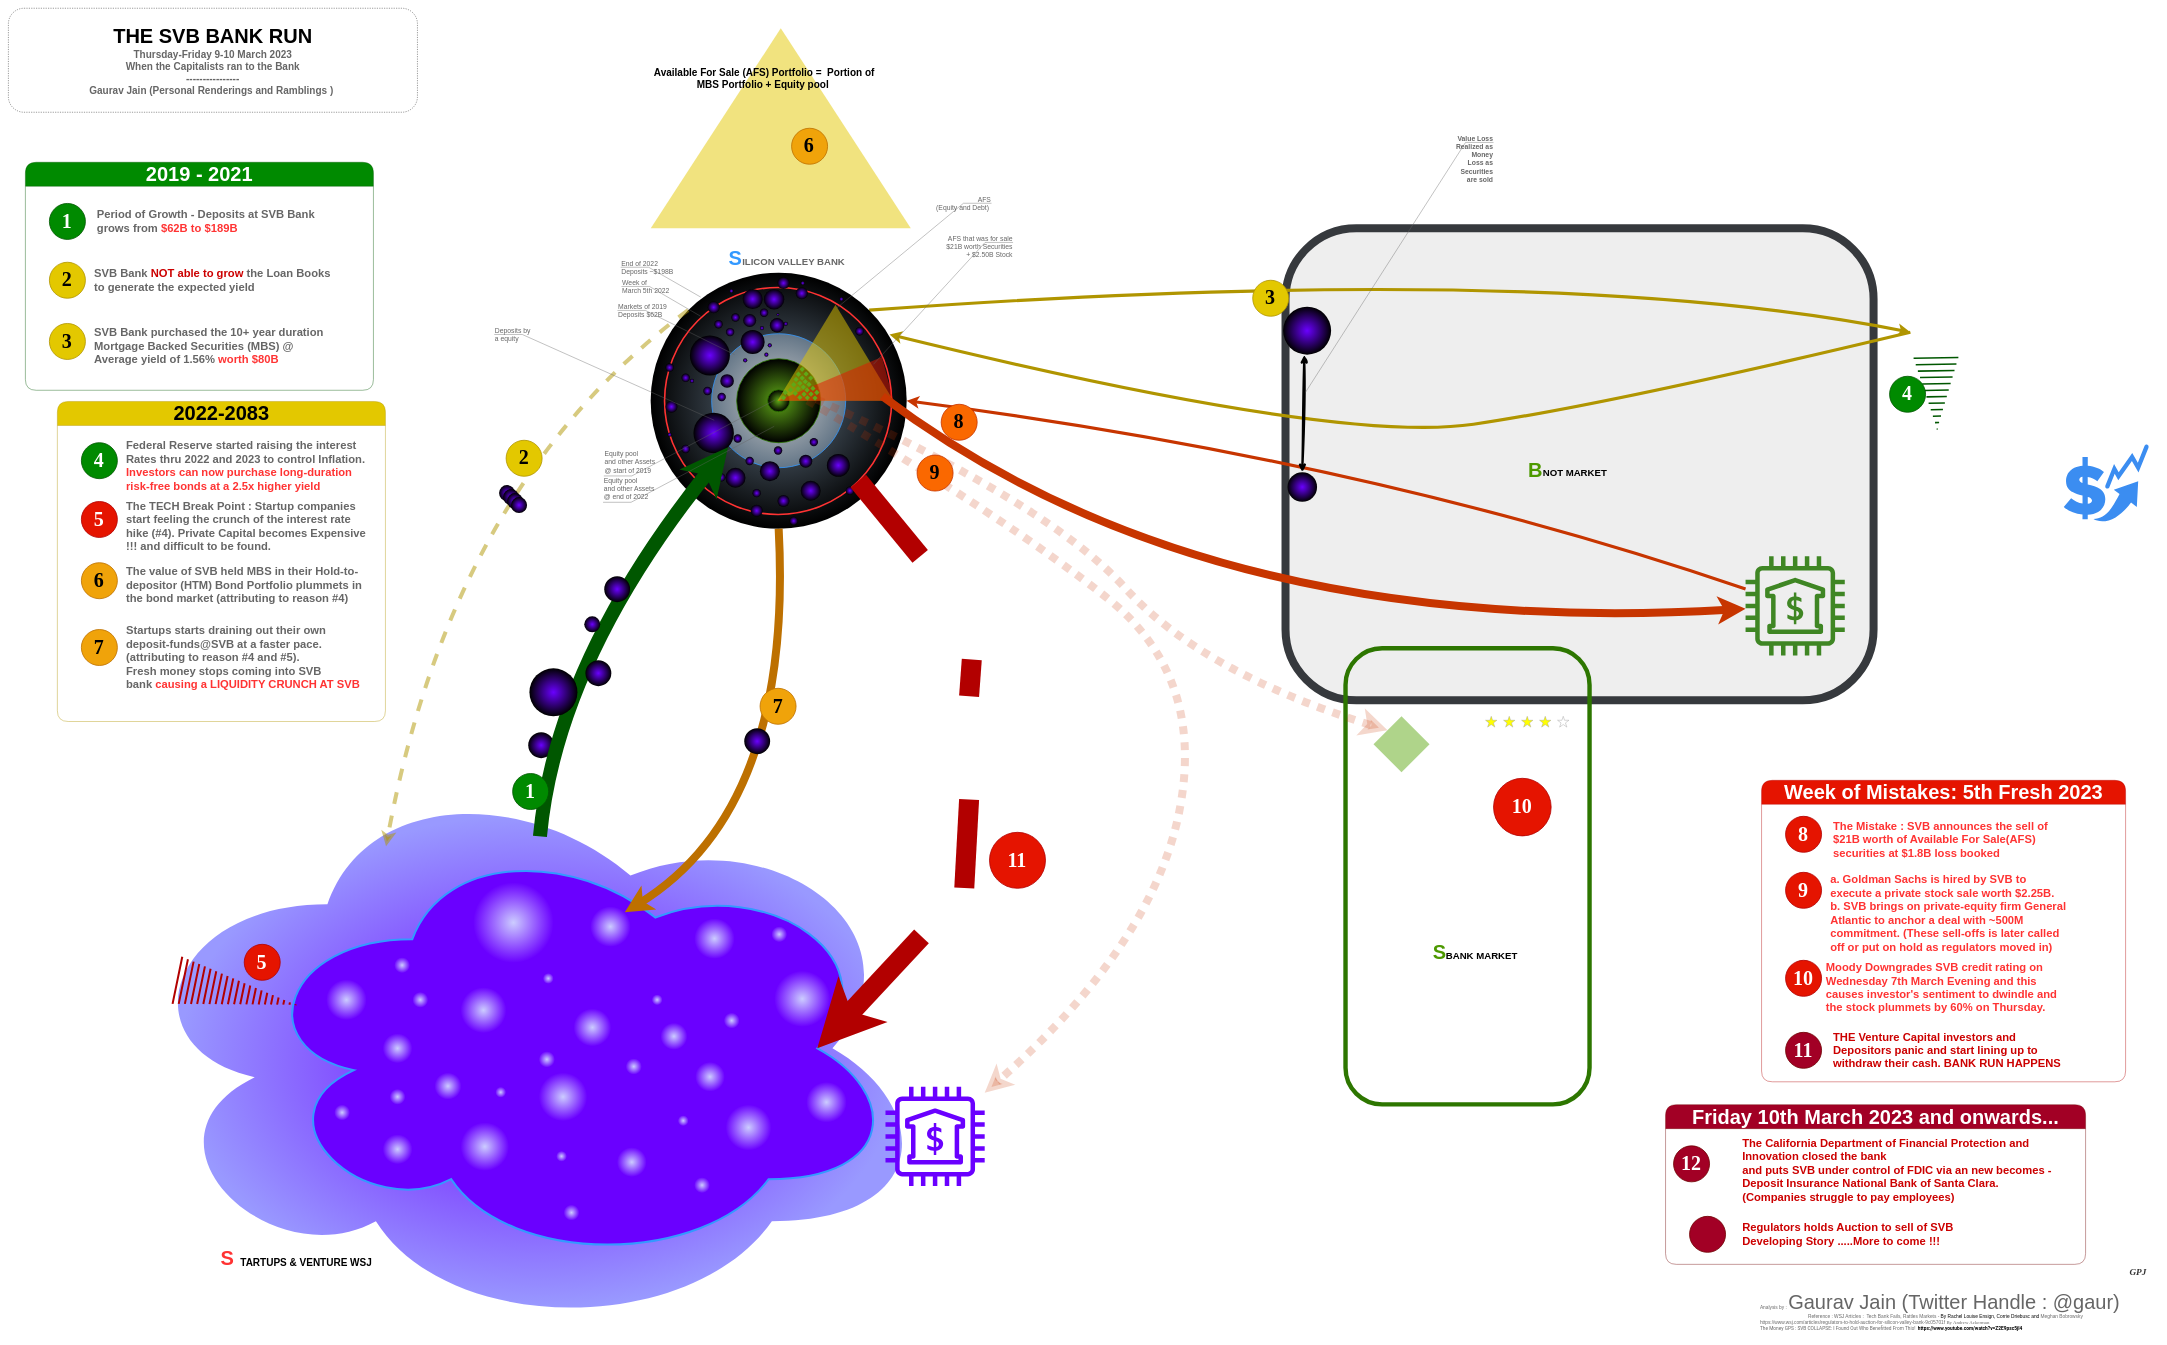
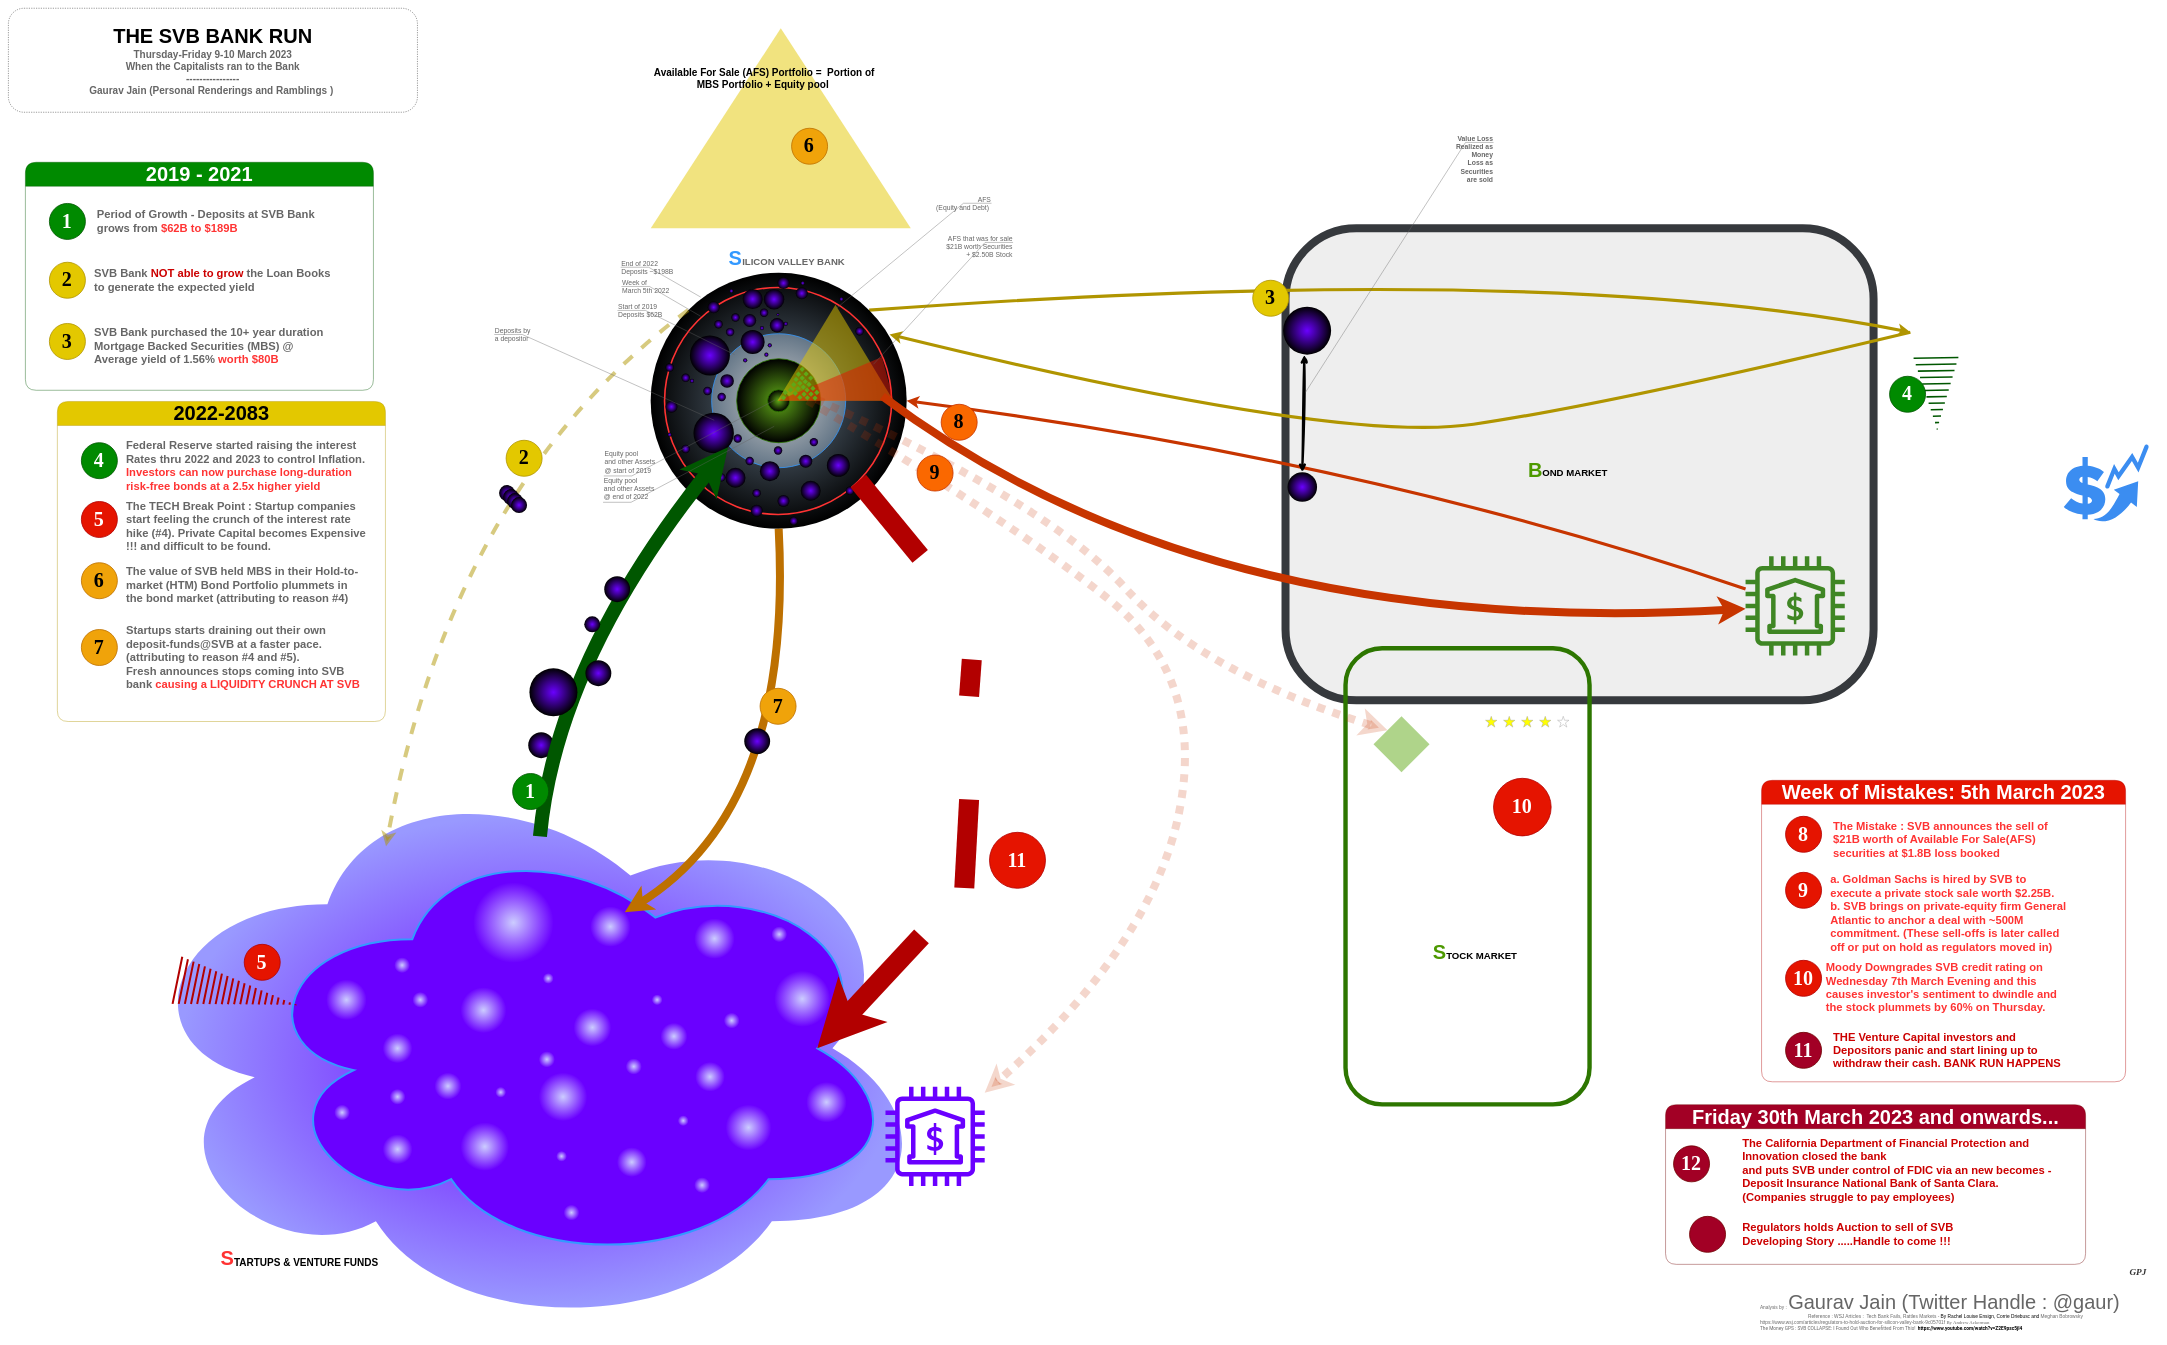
(645, 311) -> (641, 311)
(514, 335) -> (514, 335)
(1575, 473) -> (1575, 473)
(238, 585) -> (238, 585)
(238, 657) -> (238, 657)
(1943, 792) -> (1943, 792)
(1482, 955) -> (1482, 955)
(1875, 1117) -> (1875, 1117)
(1815, 1234) -> (1817, 1234)
(306, 1262) -> (306, 1262)
